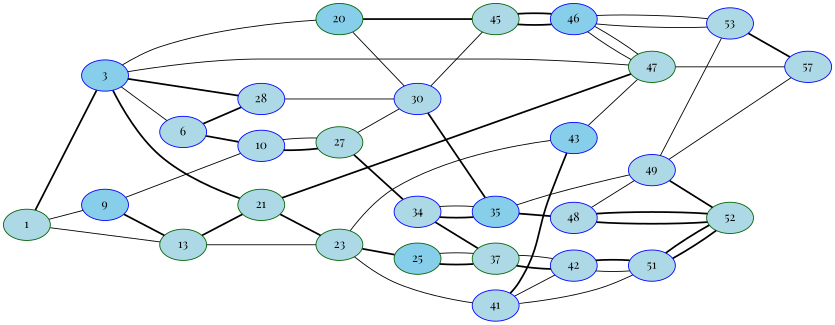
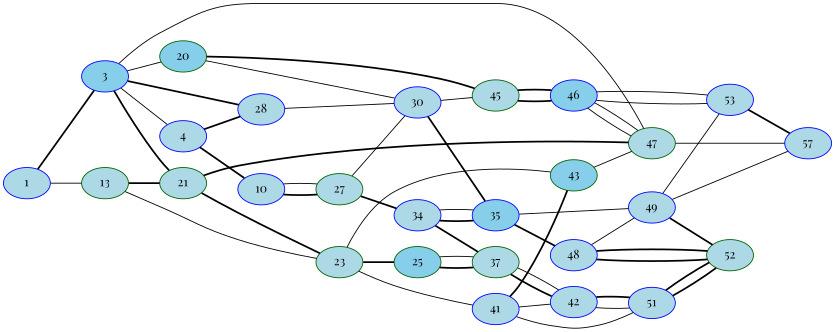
(183, 132) -> (183, 136)
(574, 138) -> (574, 175)
(105, 205) -> none
(27, 225) -> (27, 183)
